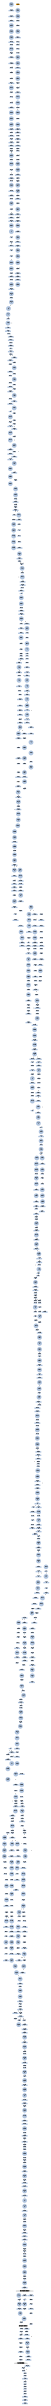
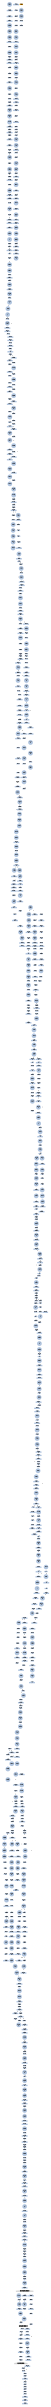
(18, 31) -> none
